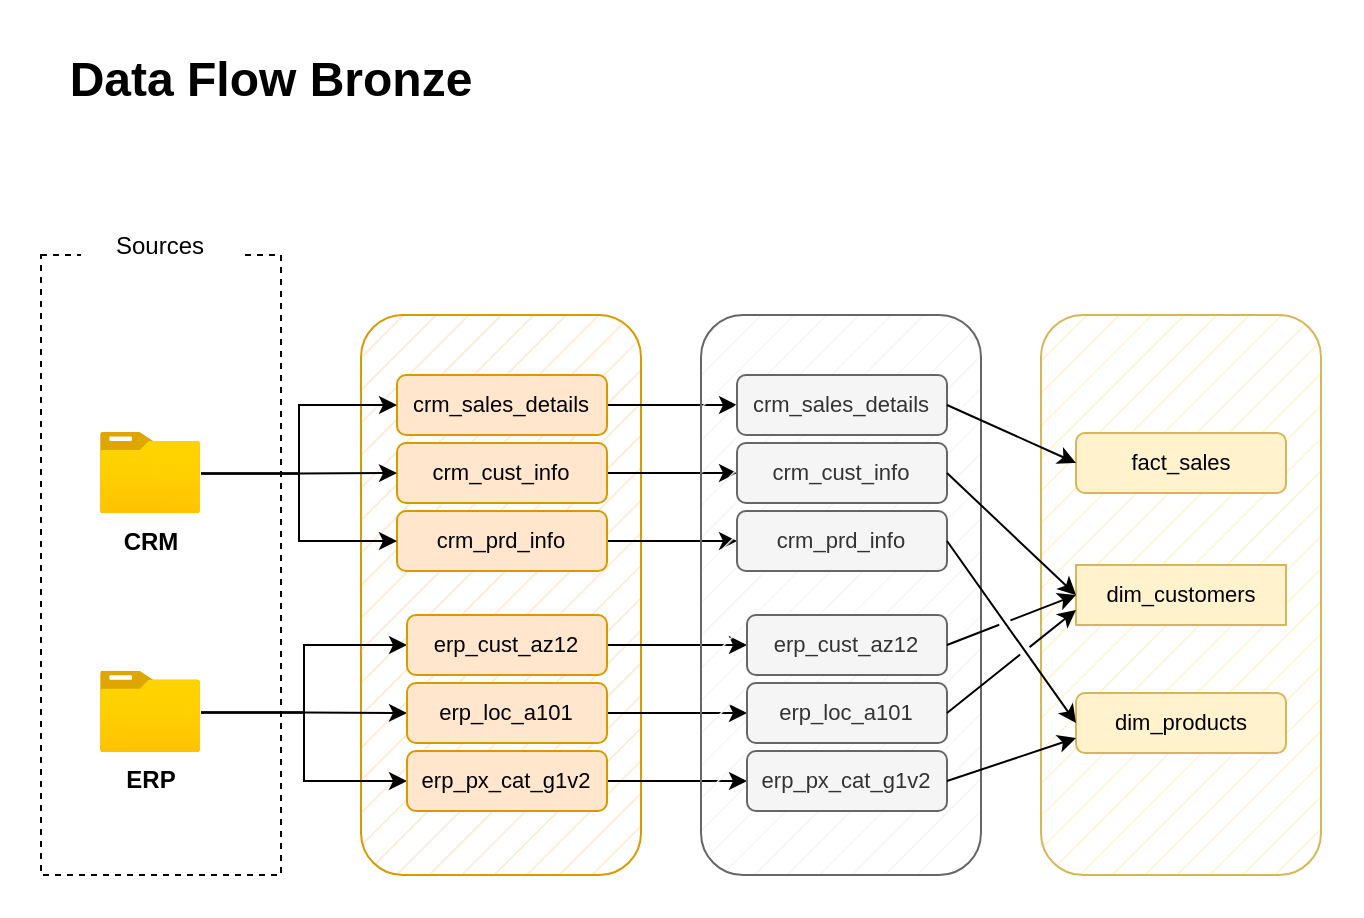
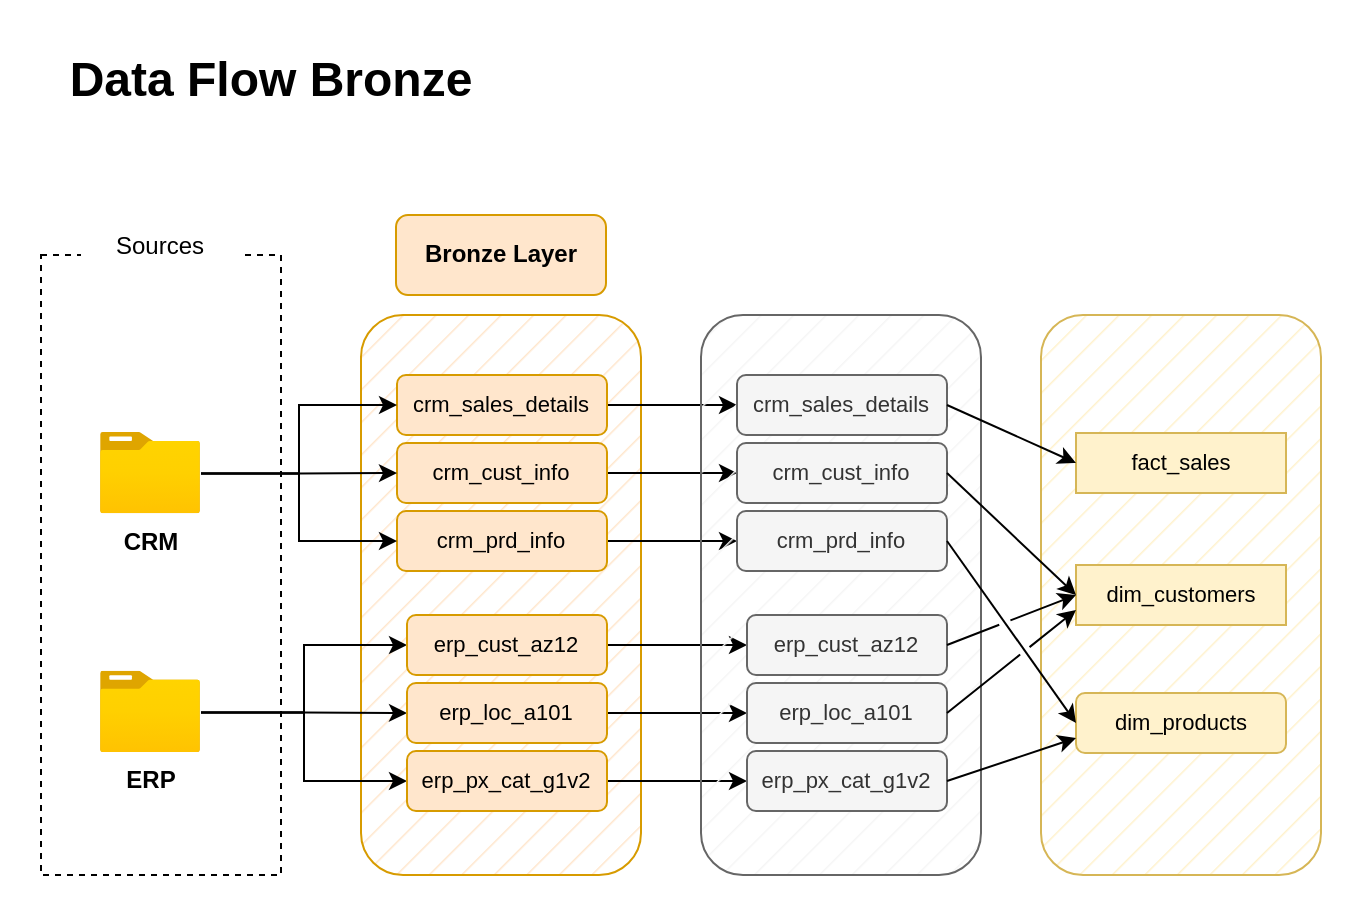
none -> (501, 255)
(1181, 463) -> (1181, 463)
